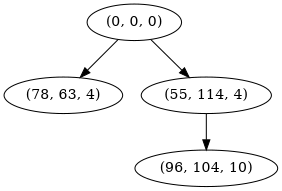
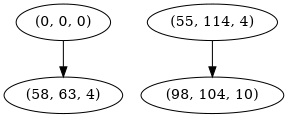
(166, 55) -> none
(63, 95) -> (63, 95)
(206, 168) -> (212, 95)
